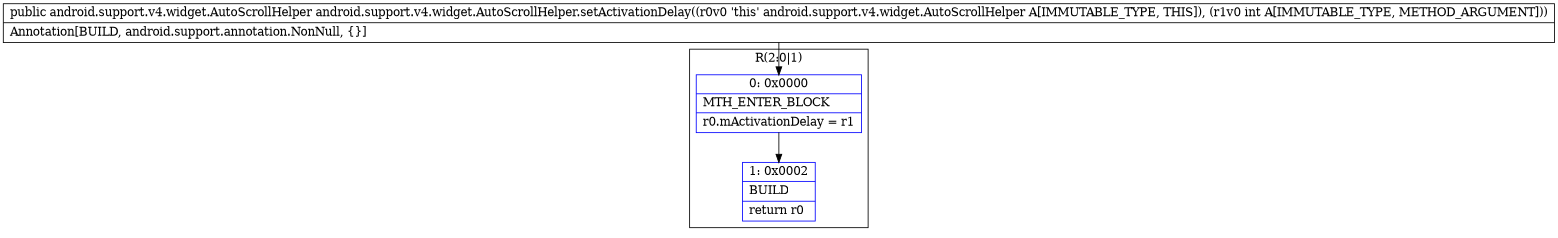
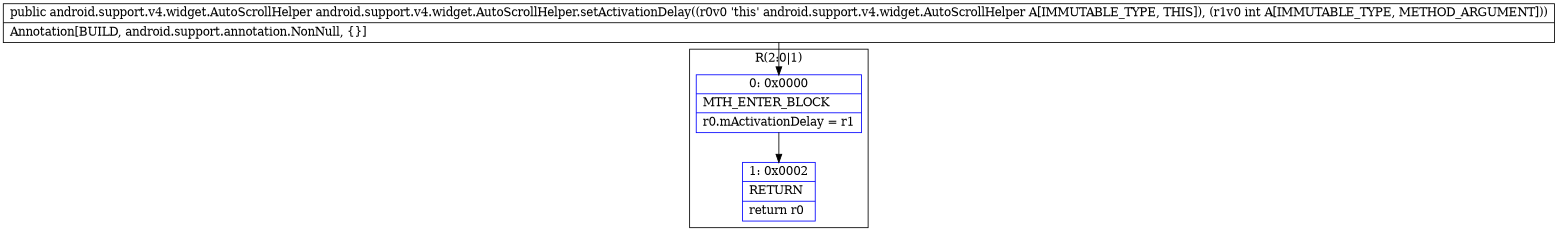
(769, 191) -> (776, 191)
